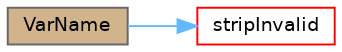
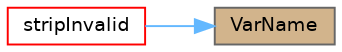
(153, 26) -> (170, 26)
